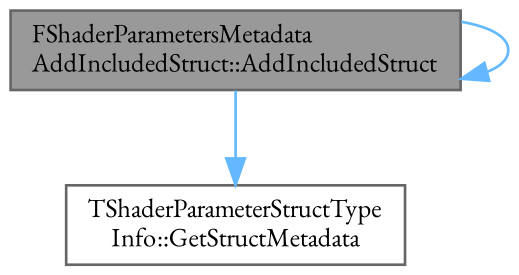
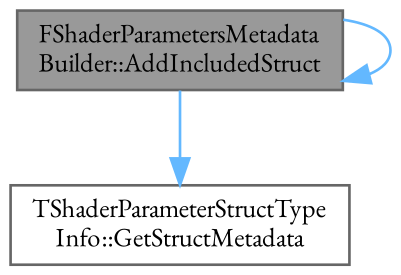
(236, 50) -> (180, 50)
